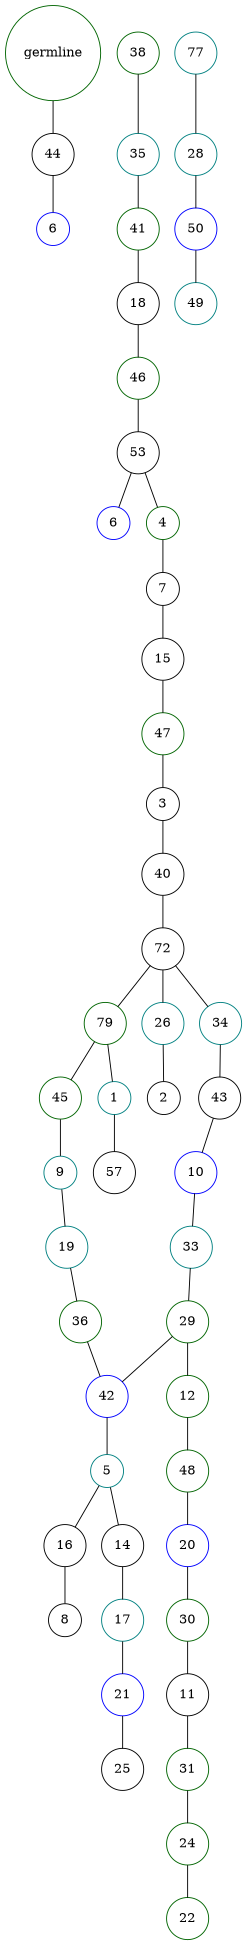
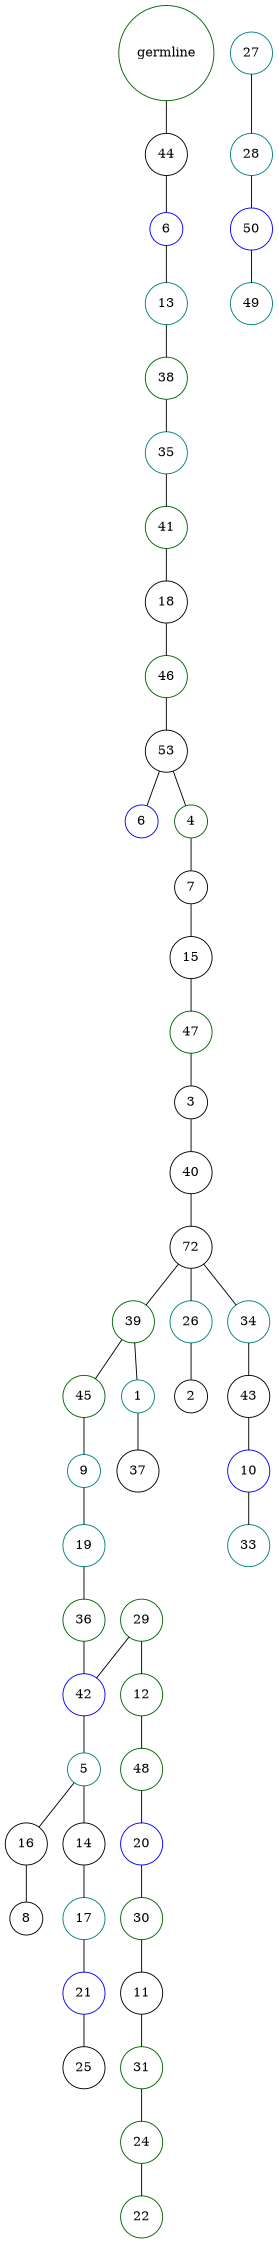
(196, 53) -> (251, 53)
none -> (166, 304)
(105, 1023) -> (133, 1322)
(114, 1173) -> (138, 1471)
(189, 1284) -> none
